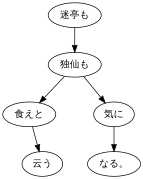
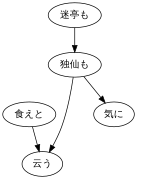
(54, 87) -> (66, 113)
(114, 164) -> none
